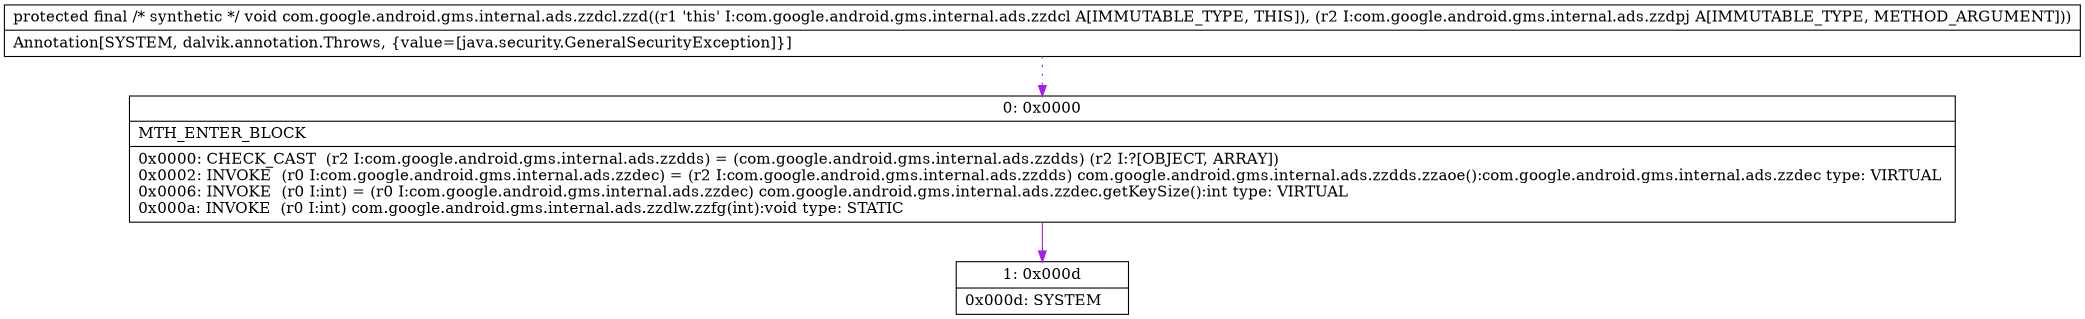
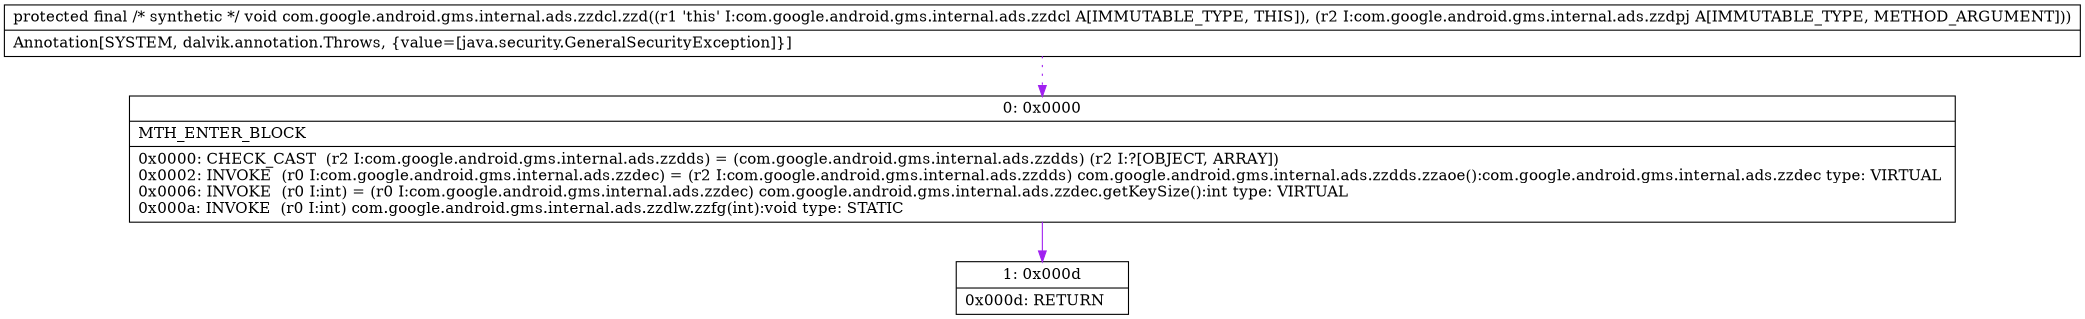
(1041, 301) -> (1042, 301)
